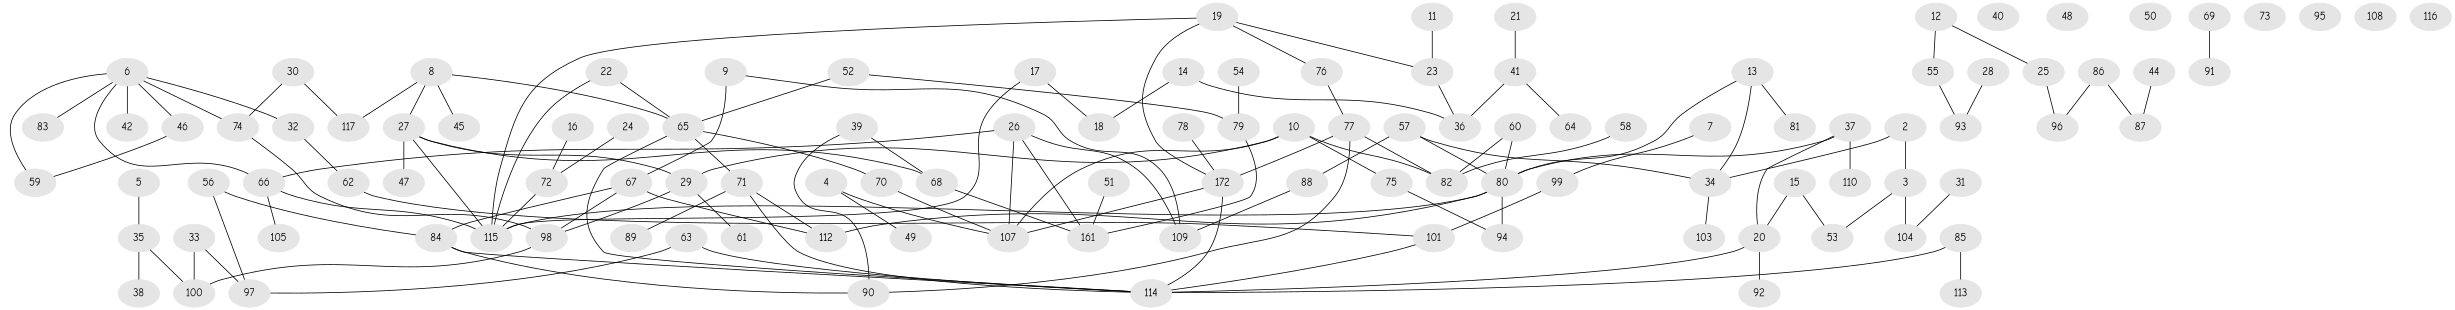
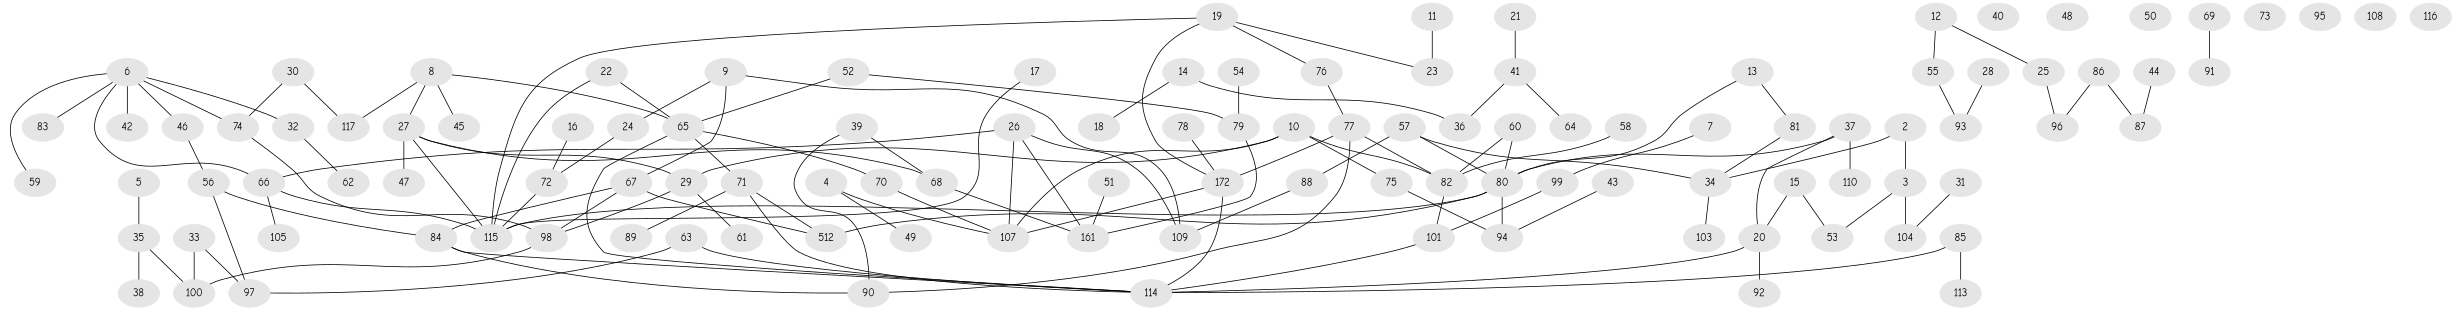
none -> (677, 100)
(1067, 100) -> none
(1446, 100) -> none
(1742, 131) -> (1746, 160)
(108, 159) -> (196, 155)
none -> (1613, 183)
(861, 223) -> (1440, 212)
(826, 238) -> (826, 238)
